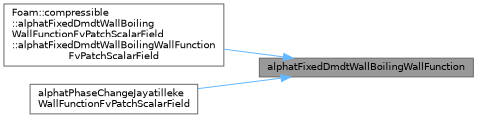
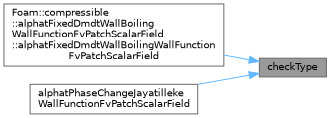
(366, 68) -> (293, 68)
